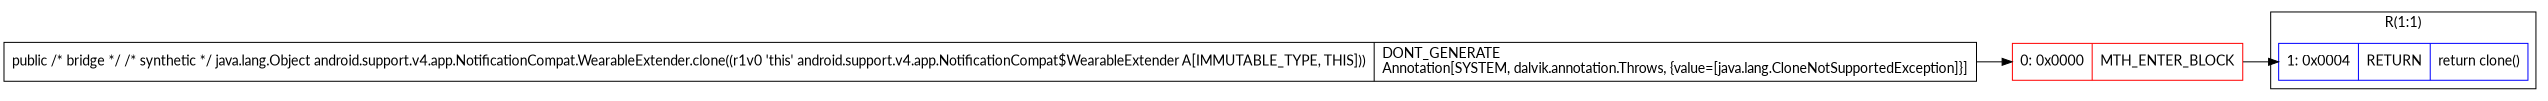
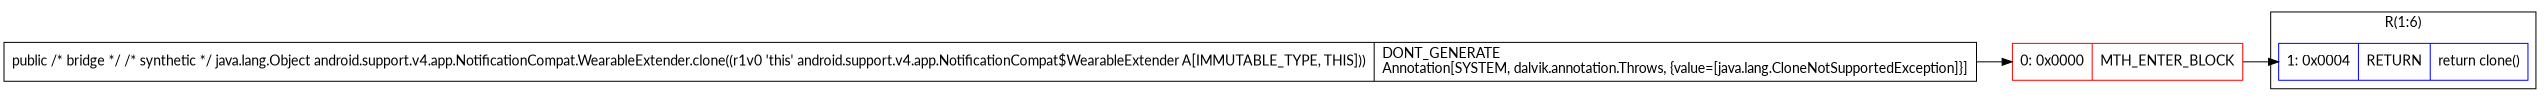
(2403, 23) -> (2403, 23)
